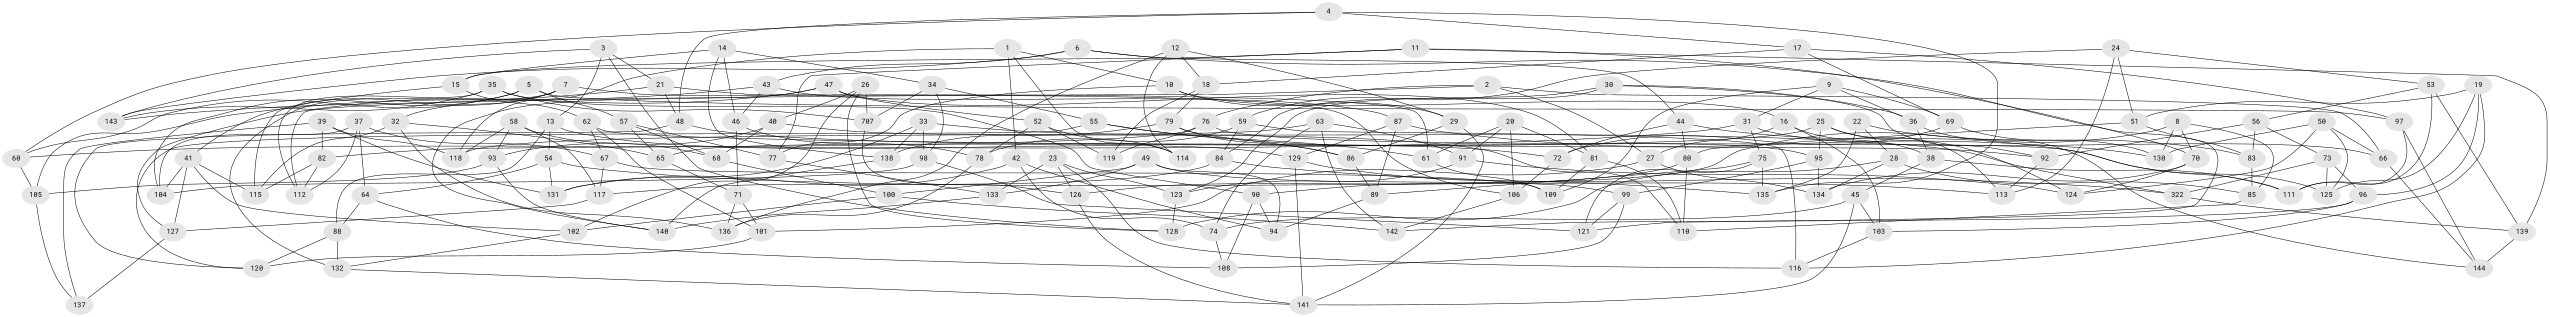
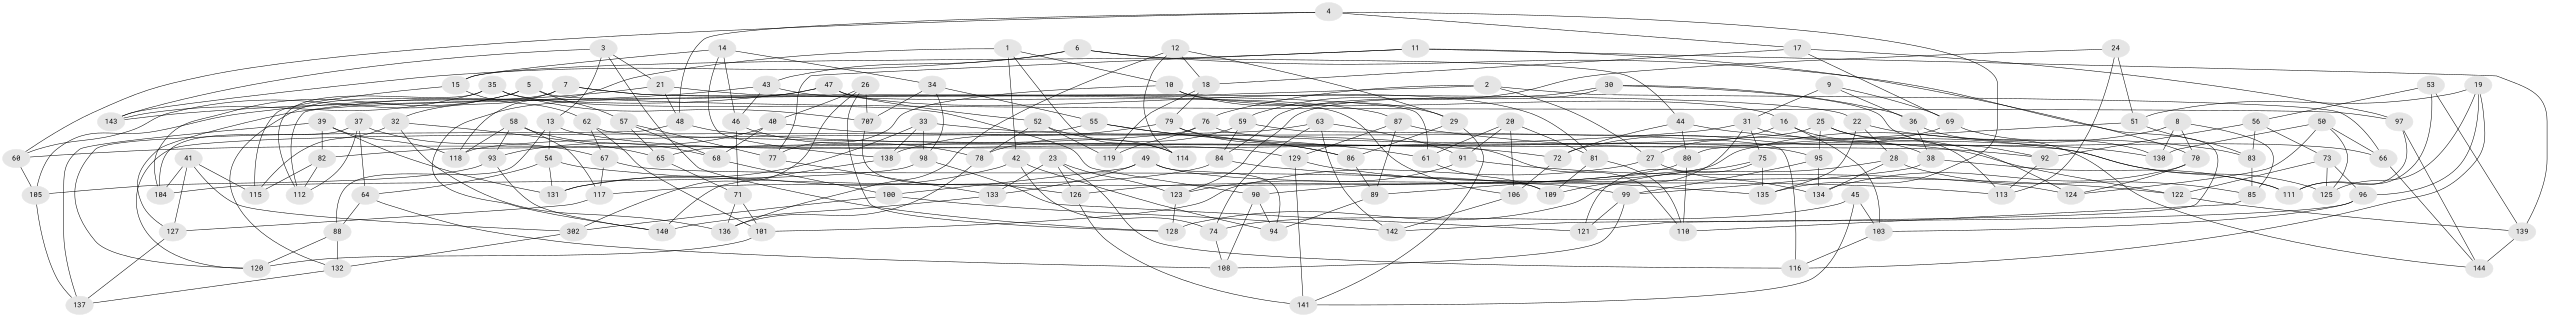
(2266, 66) -> none
(371, 99) -> (1214, 95)
(1661, 113) -> (1662, 182)
(1904, 172) -> (1731, 187)
(2178, 195) -> (2178, 195)
(573, 232) -> (573, 232)
(820, 287) -> (209, 287)
